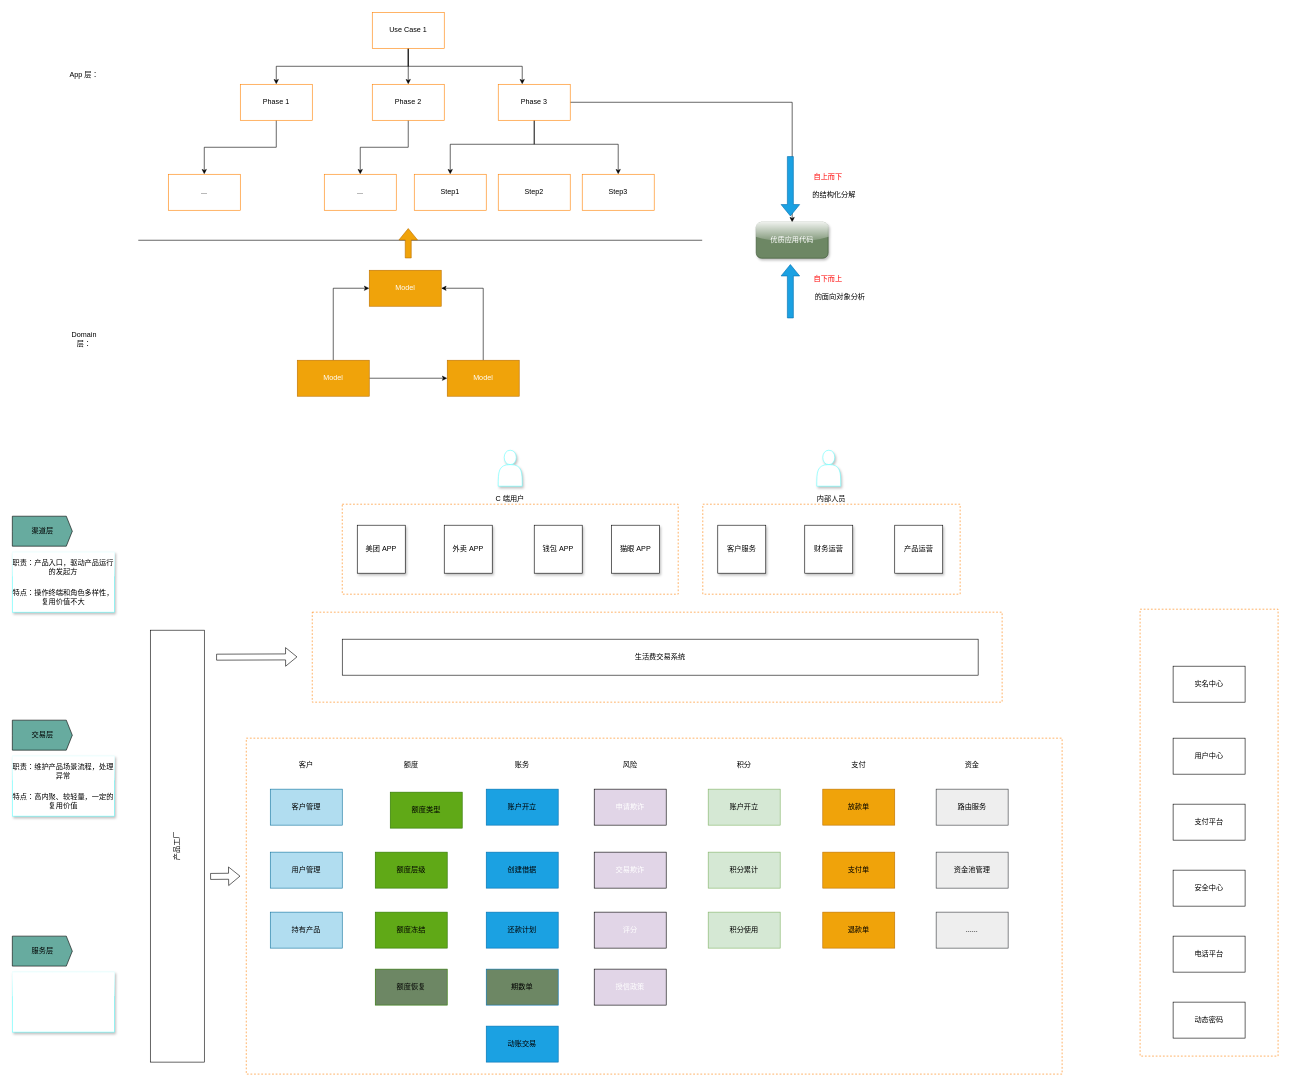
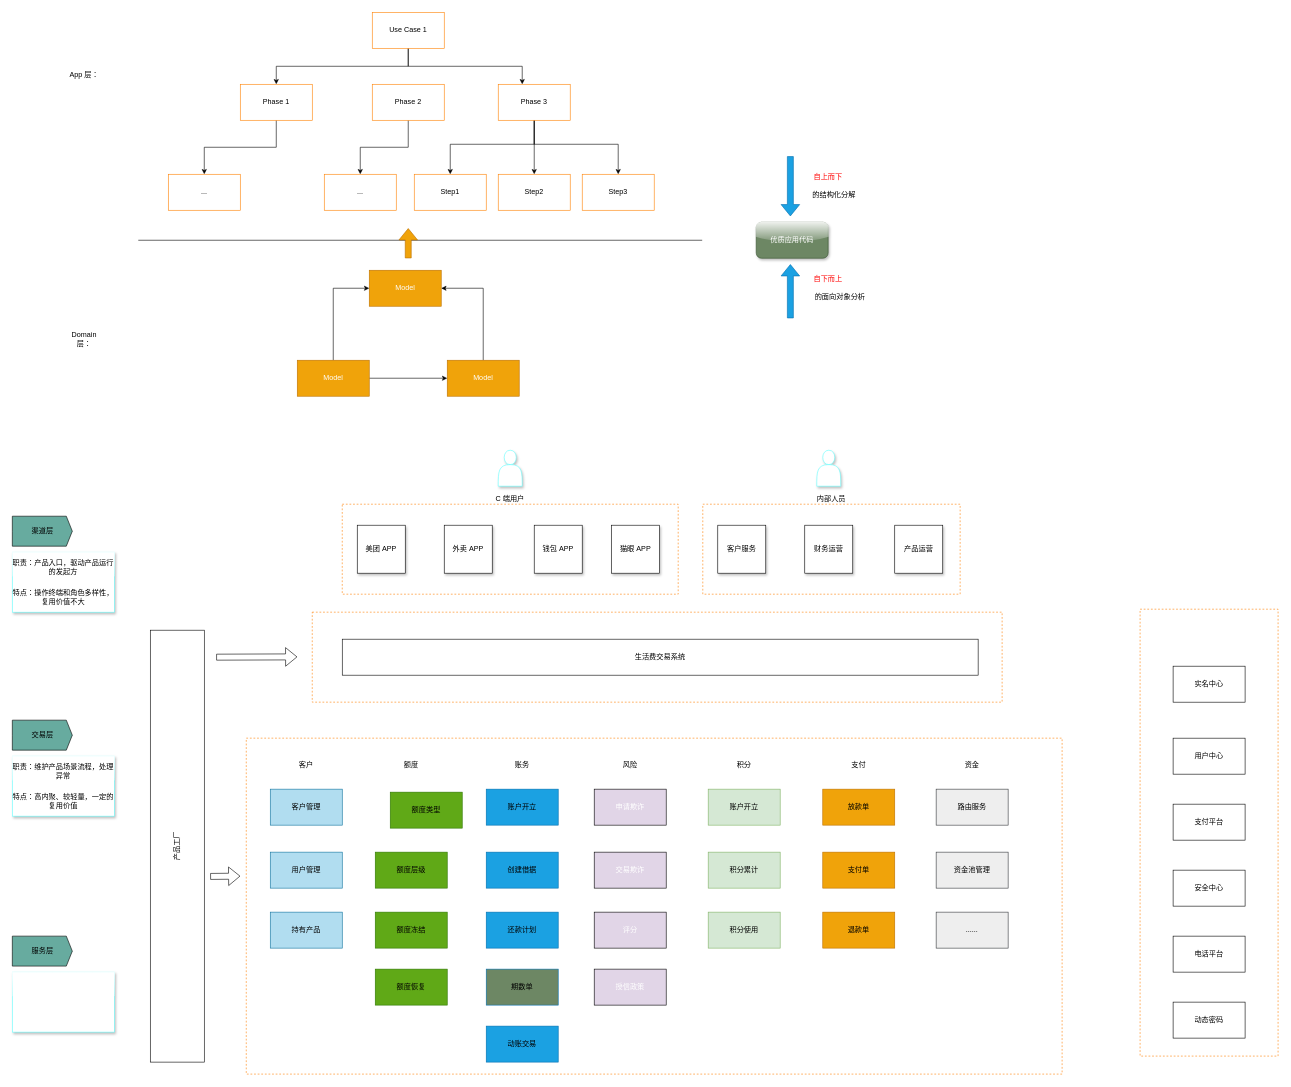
(408, 78) -> none
(791, 102) -> (534, 168)
(411, 987) -> (411, 987)
